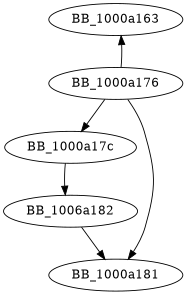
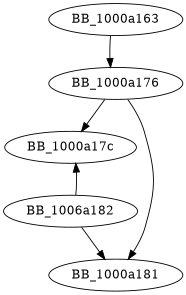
(122, 56) -> (110, 47)
(65, 175) -> (76, 184)
